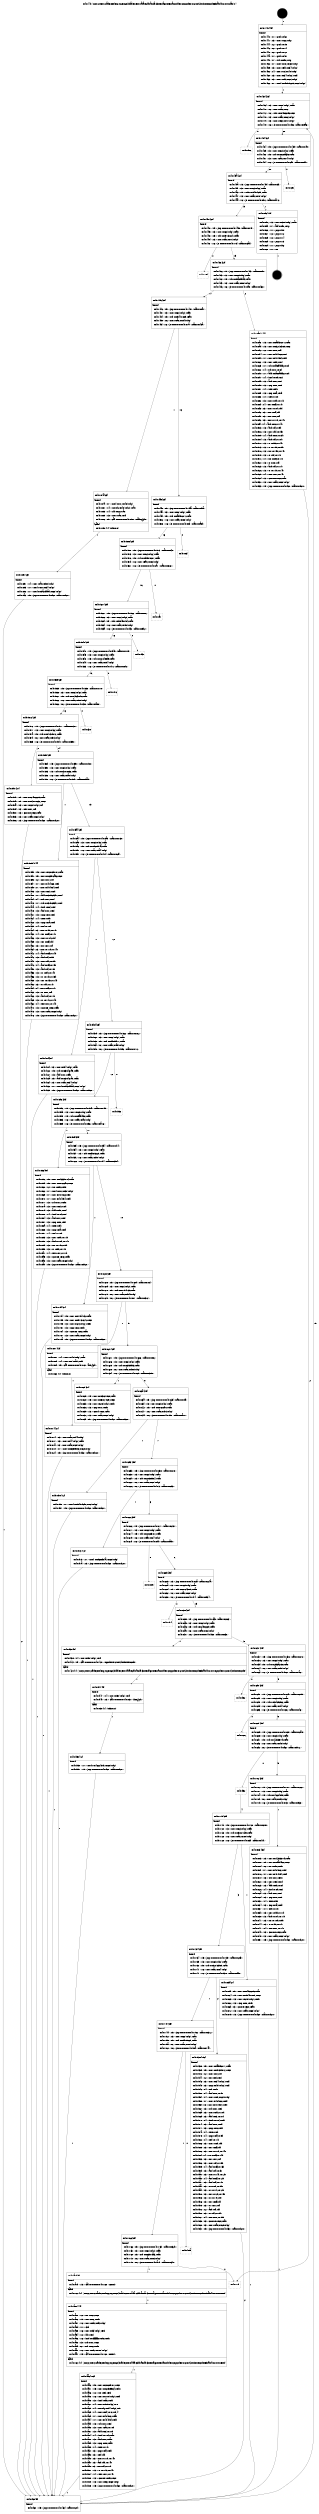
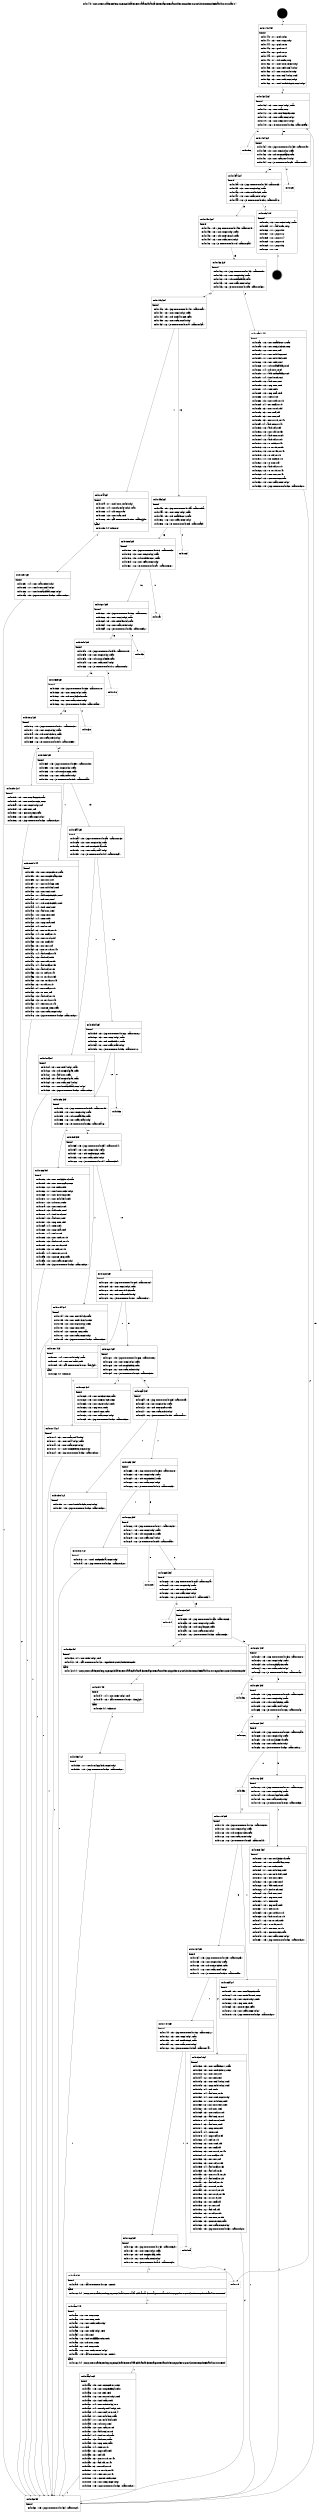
(203, 275) -> none
